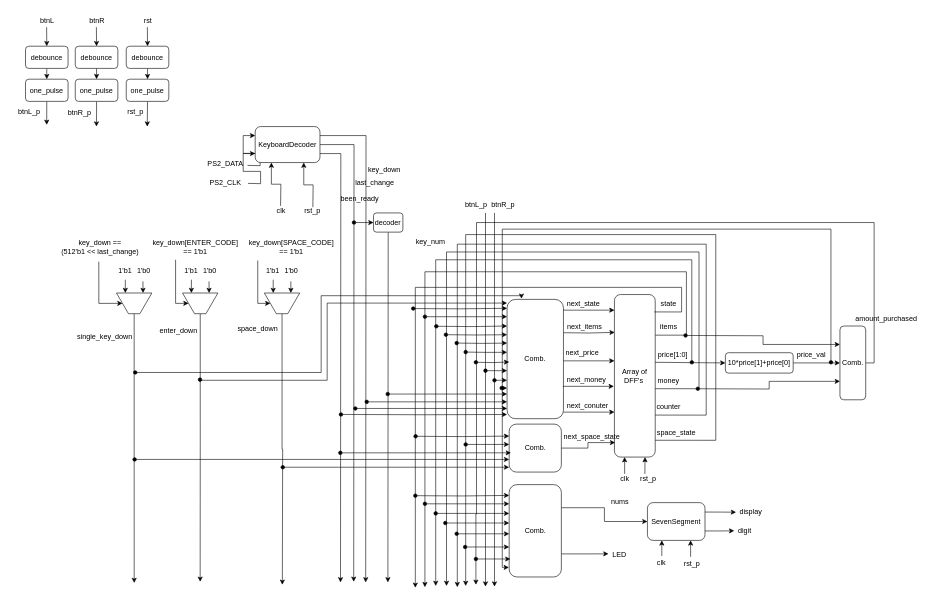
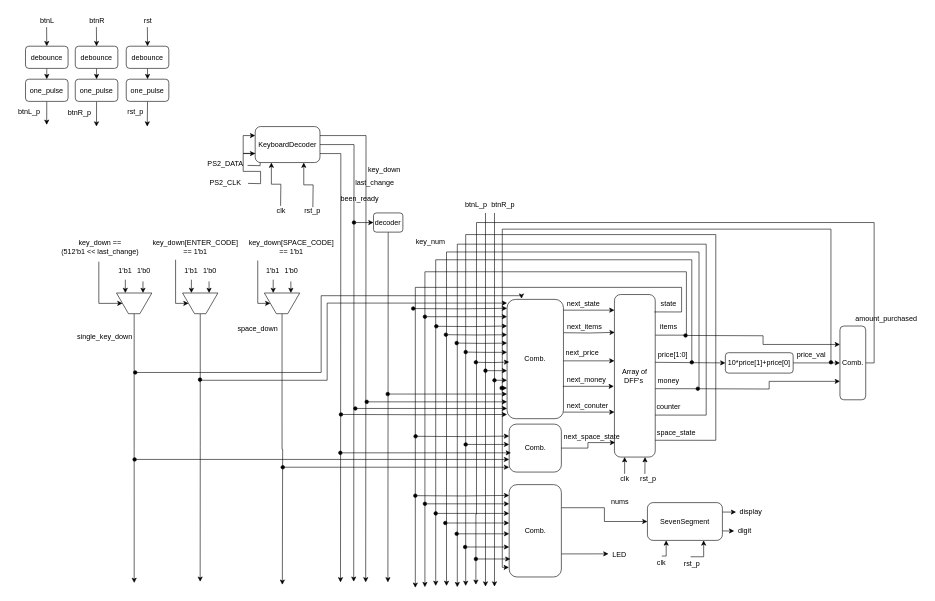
(179, 331) -> none
(677, 521) -> (685, 521)
